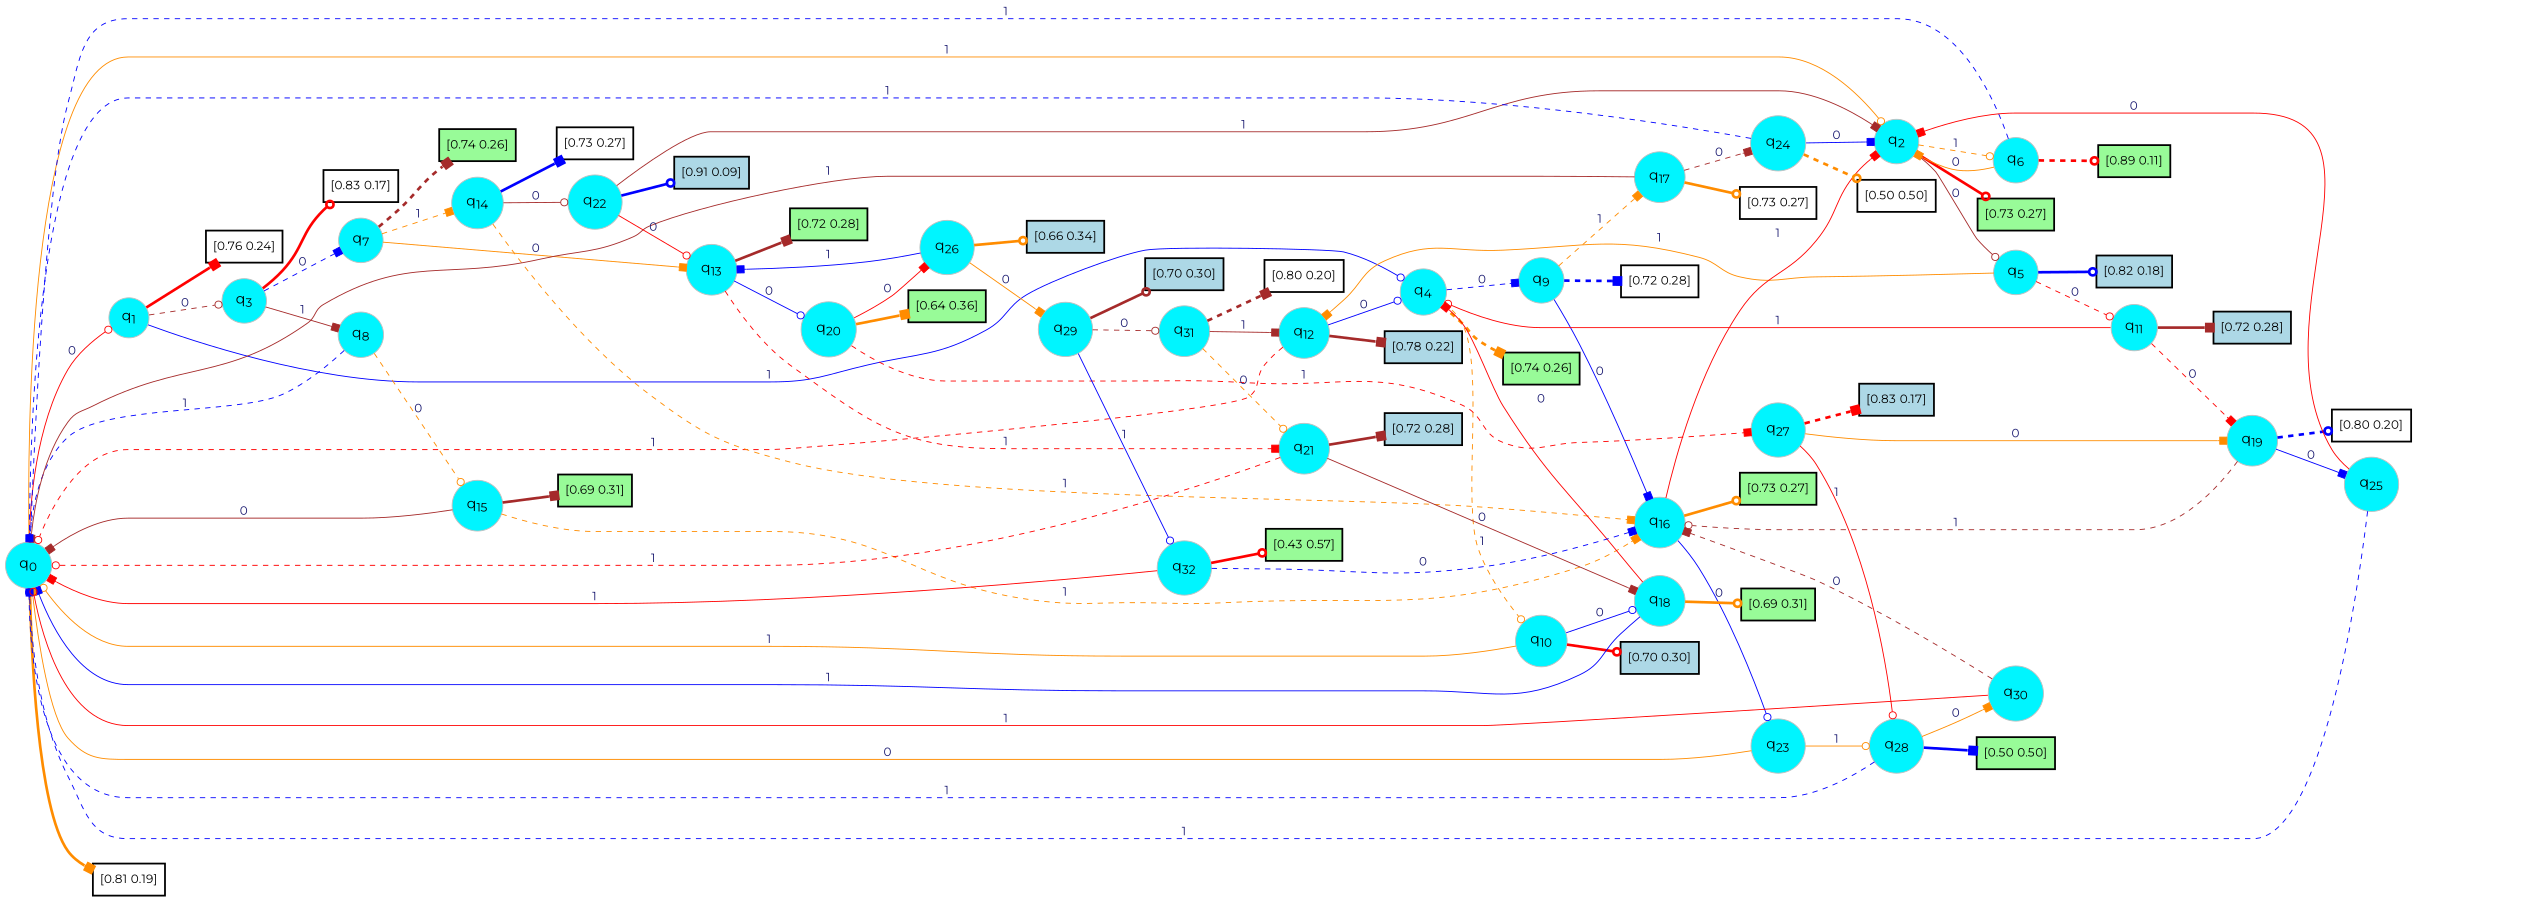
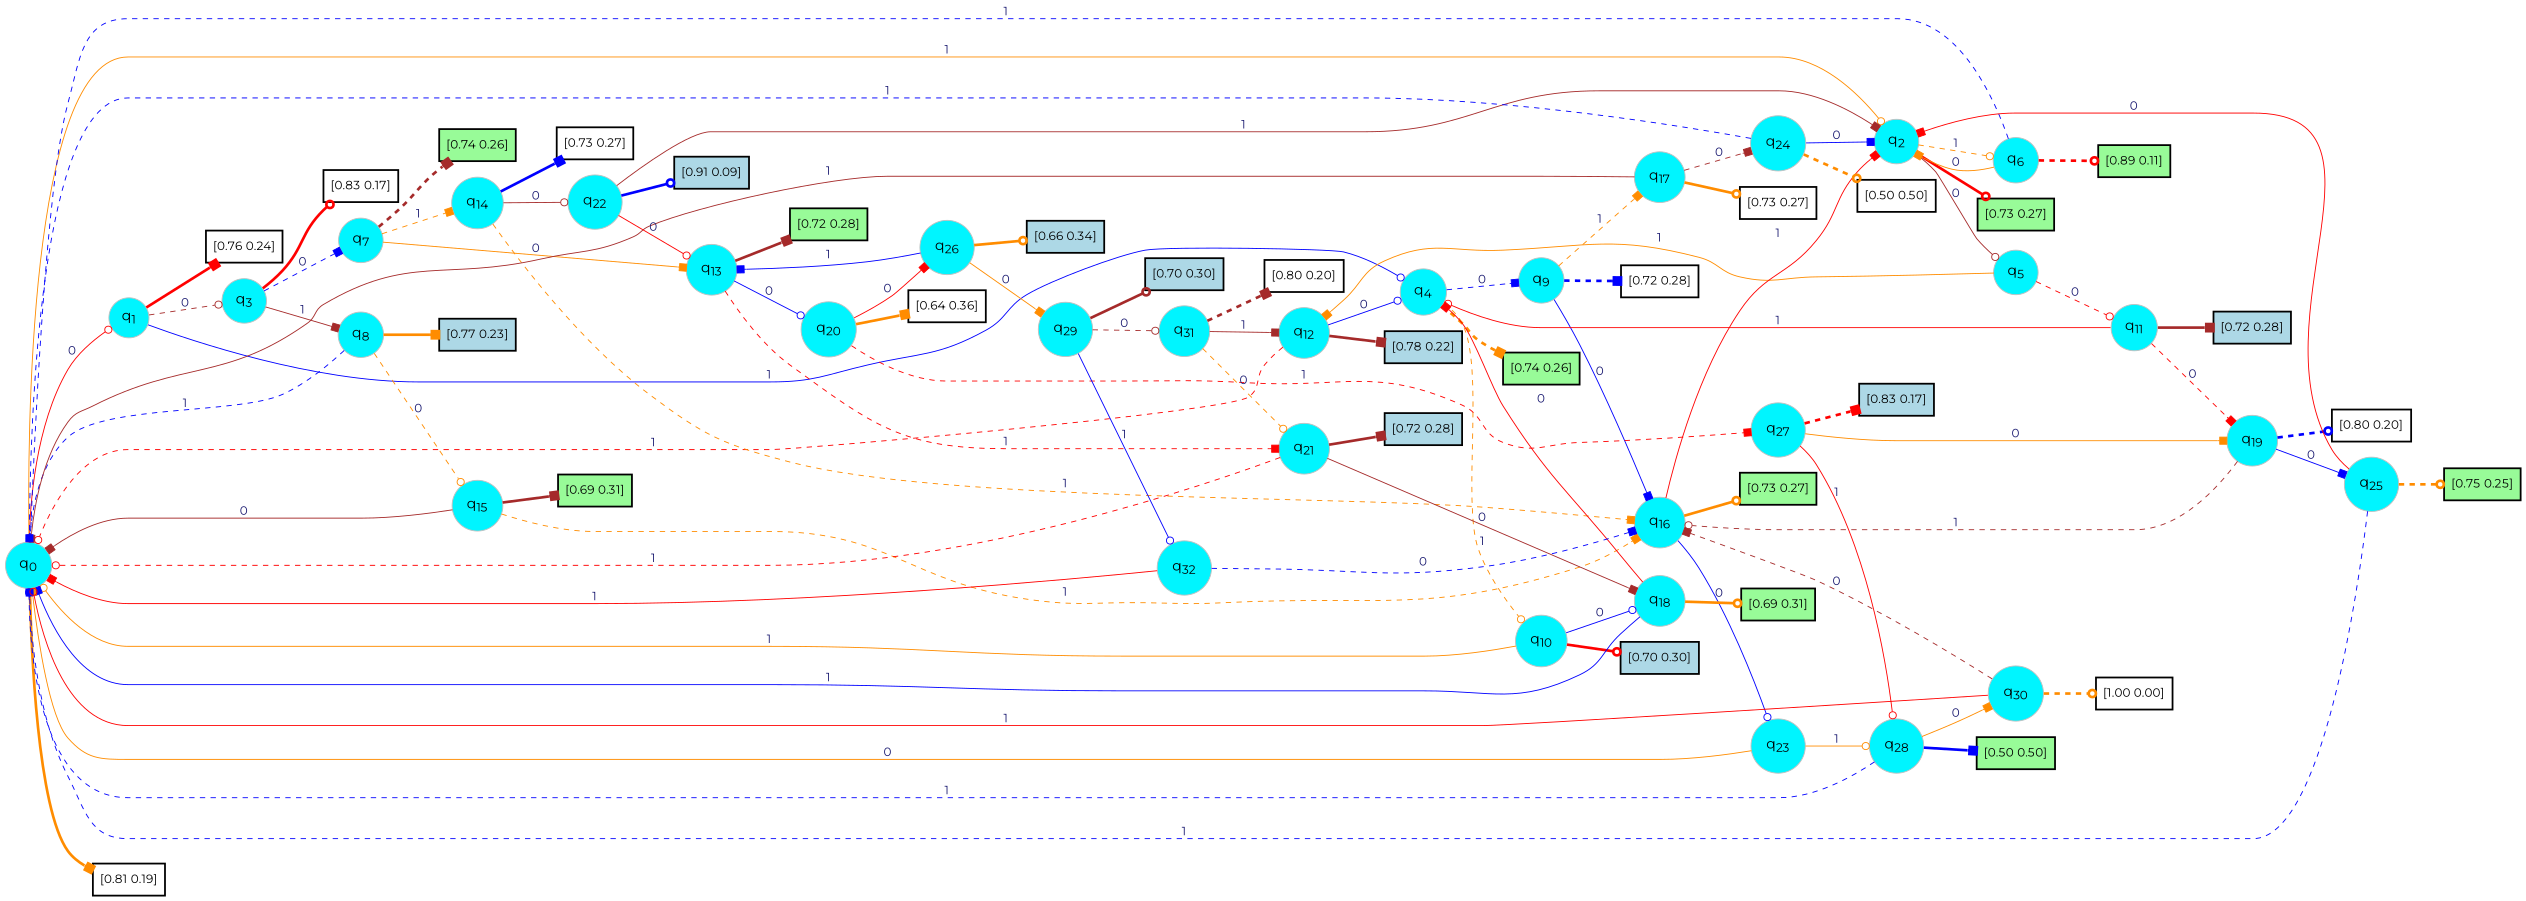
(2134, 272) -> none
(947, 306) -> (947, 306)
none -> (477, 335)
none -> (2482, 484)
(1304, 545) -> none
none -> (2134, 694)
